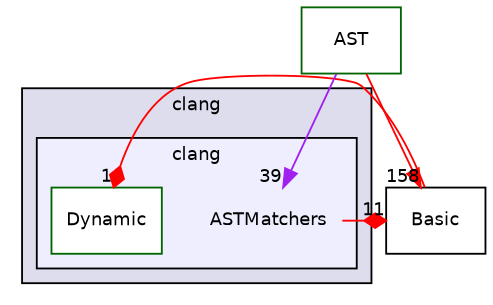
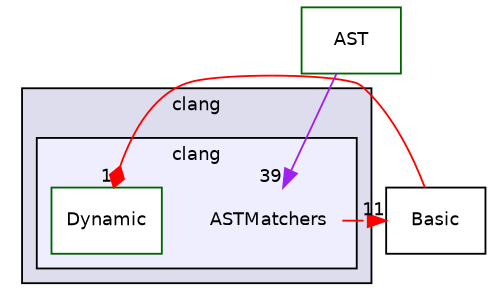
(390, 122) -> none
(353, 221) -> (353, 221)
